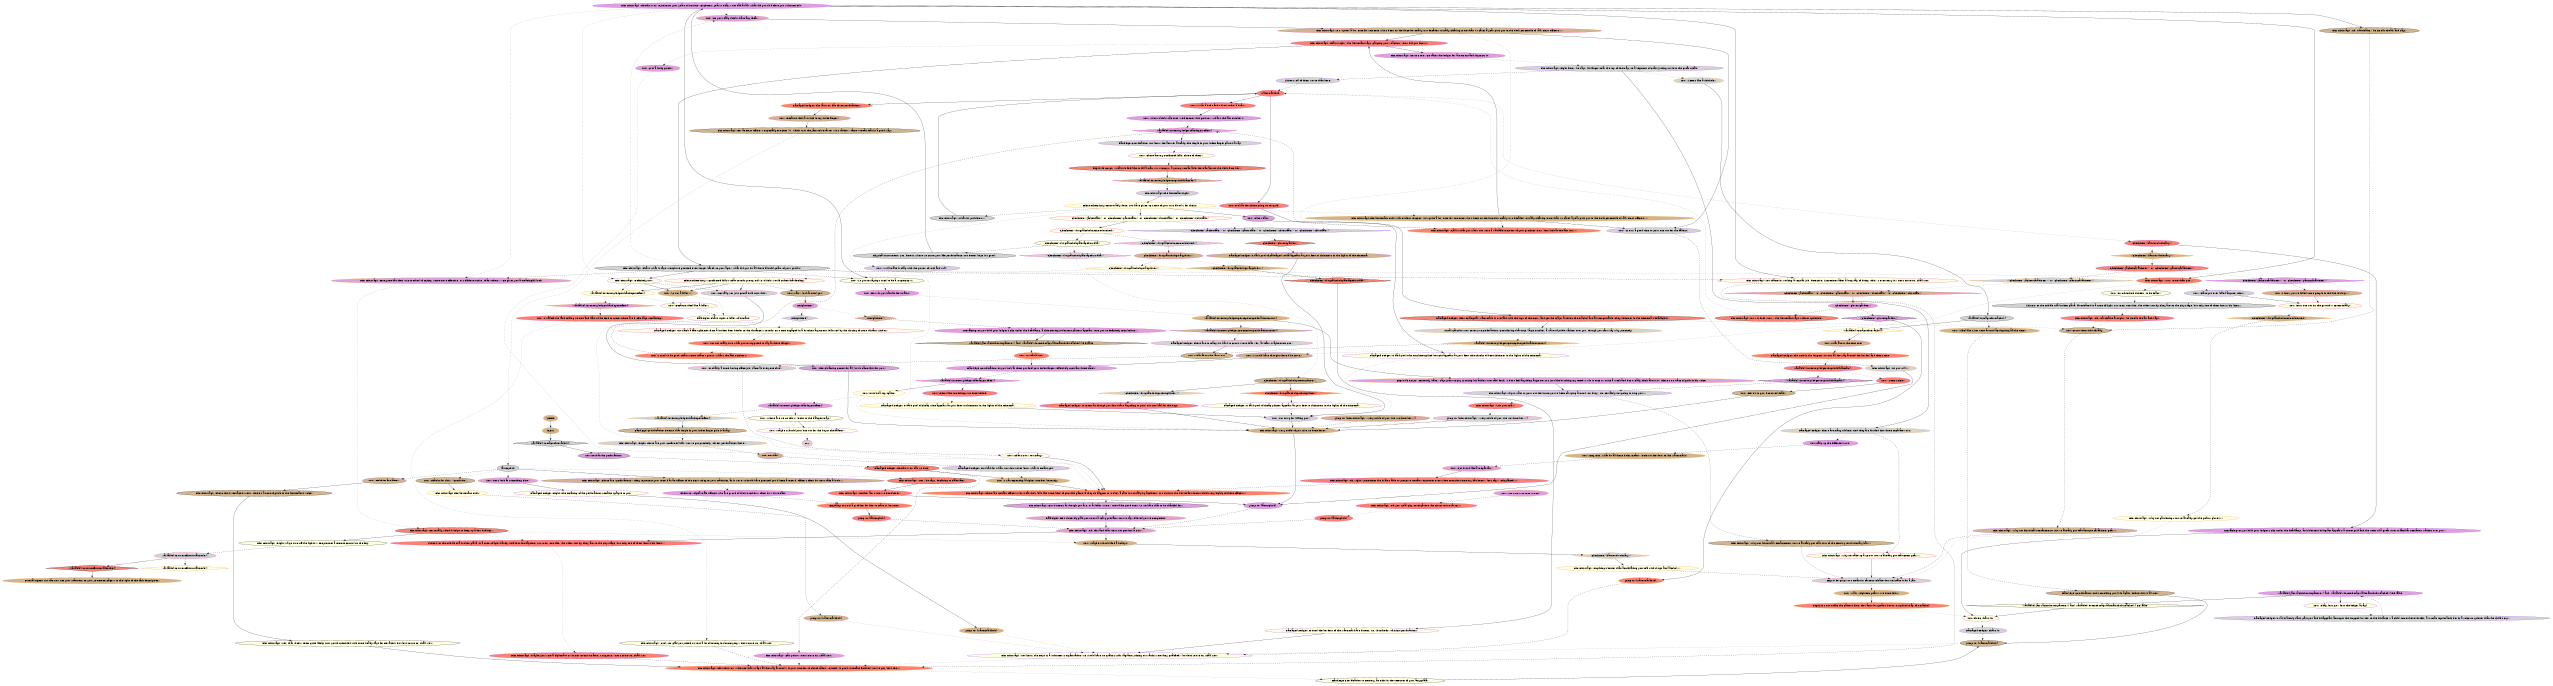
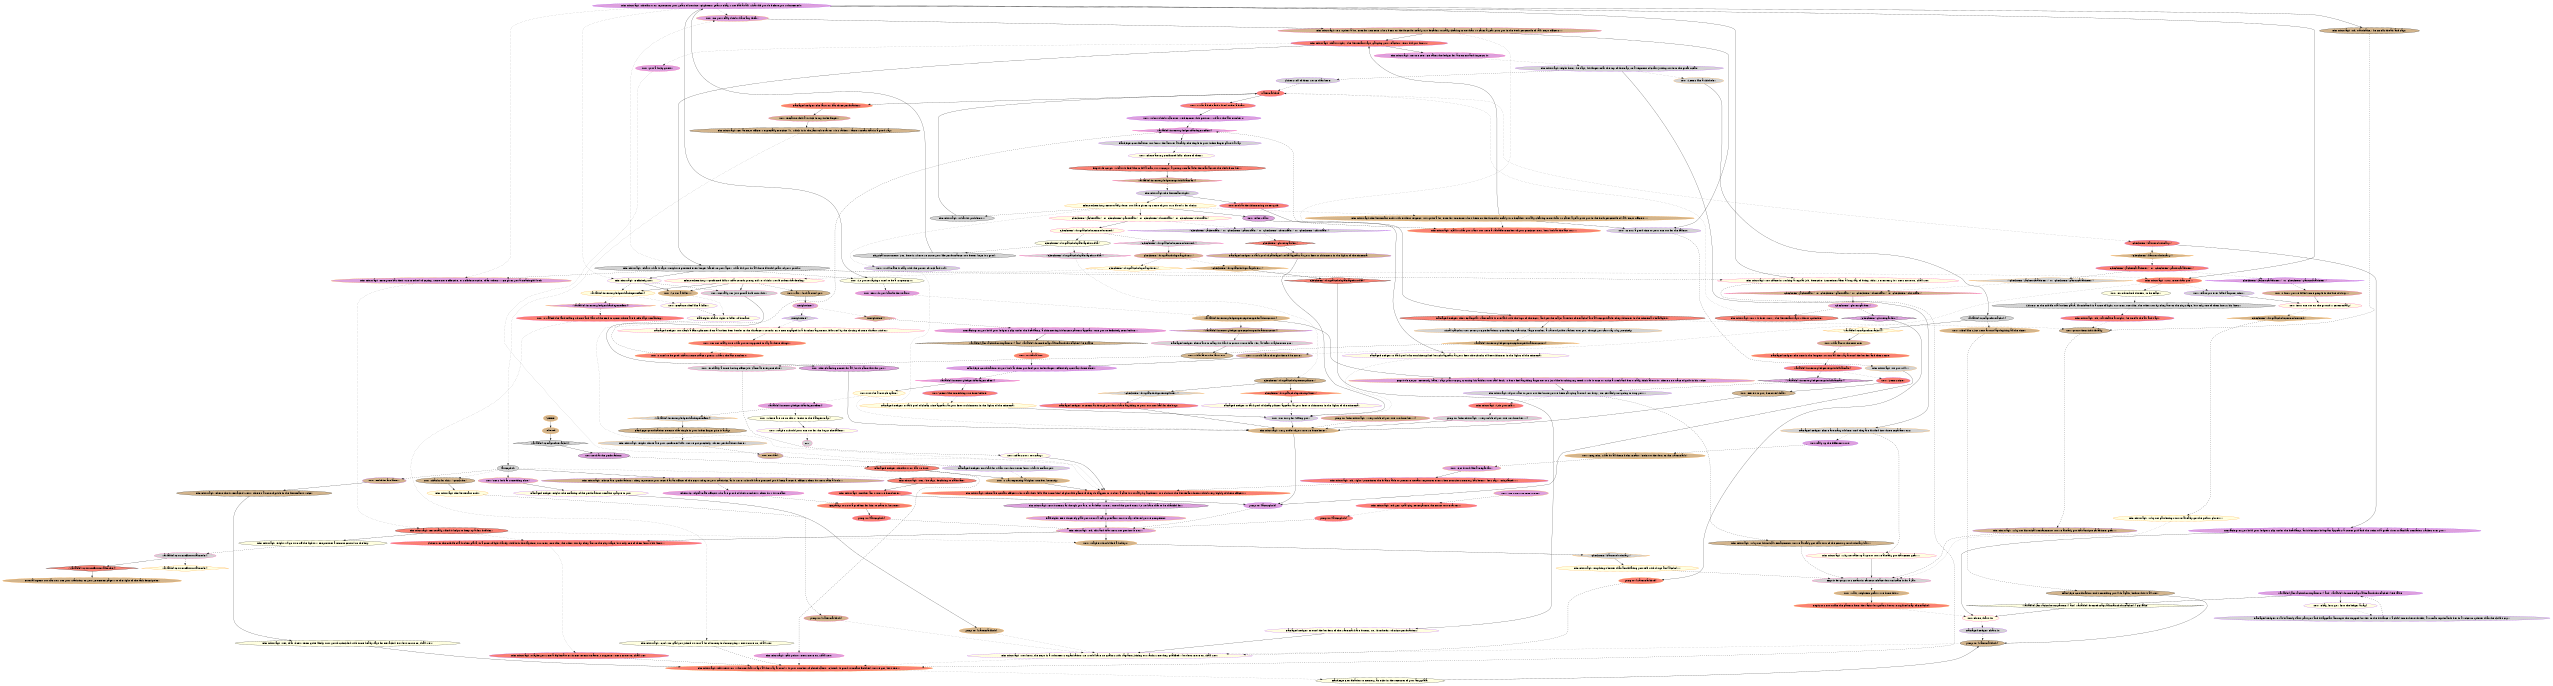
(1271, 151) -> (1209, 199)
(879, 393) -> (879, 393)
(551, 431) -> (551, 431)
